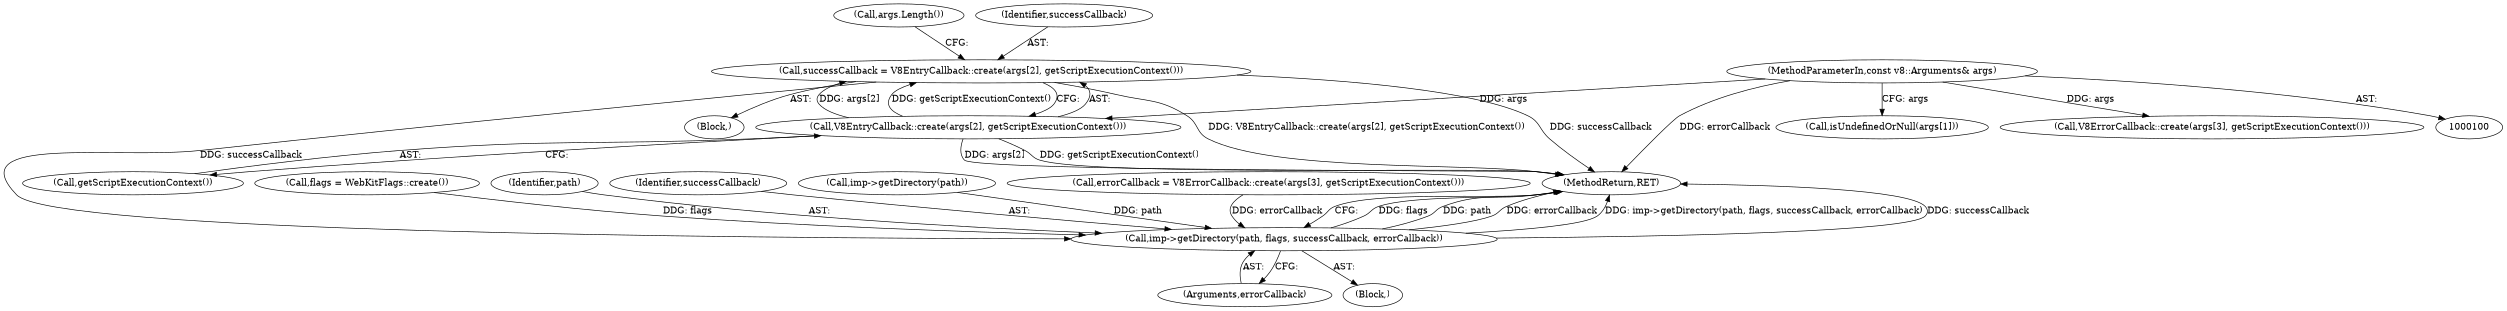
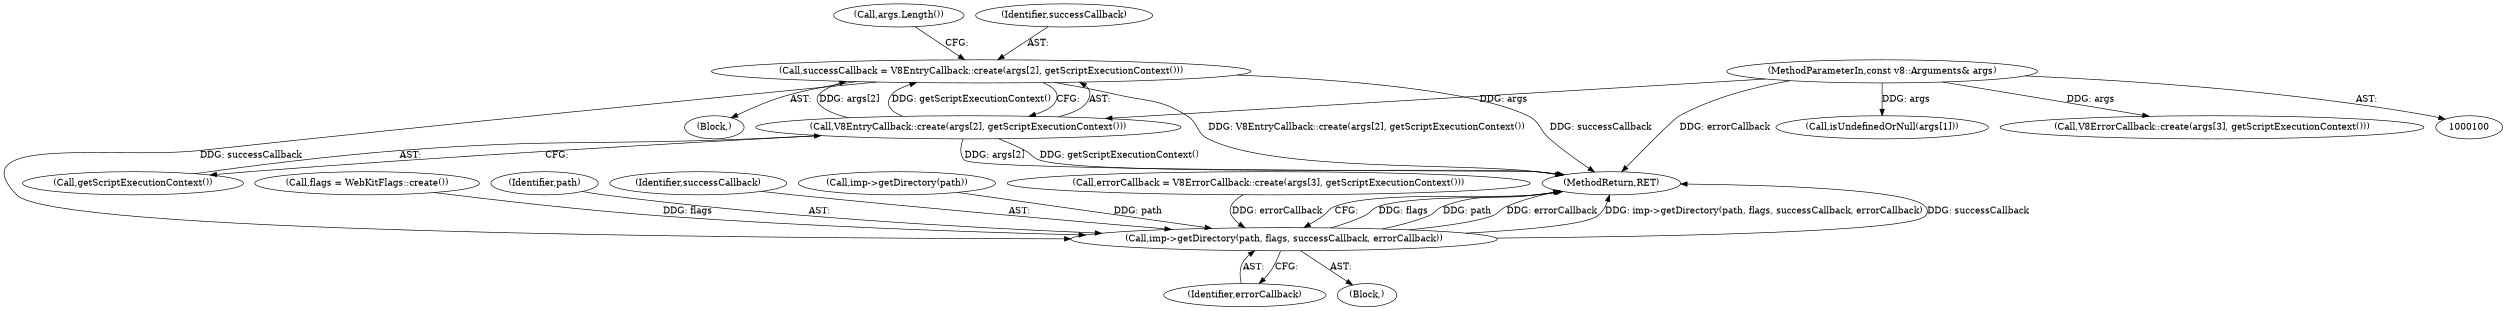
(1906, 99) -> (1906, 99)
(1245, 295) -> (1245, 295)
